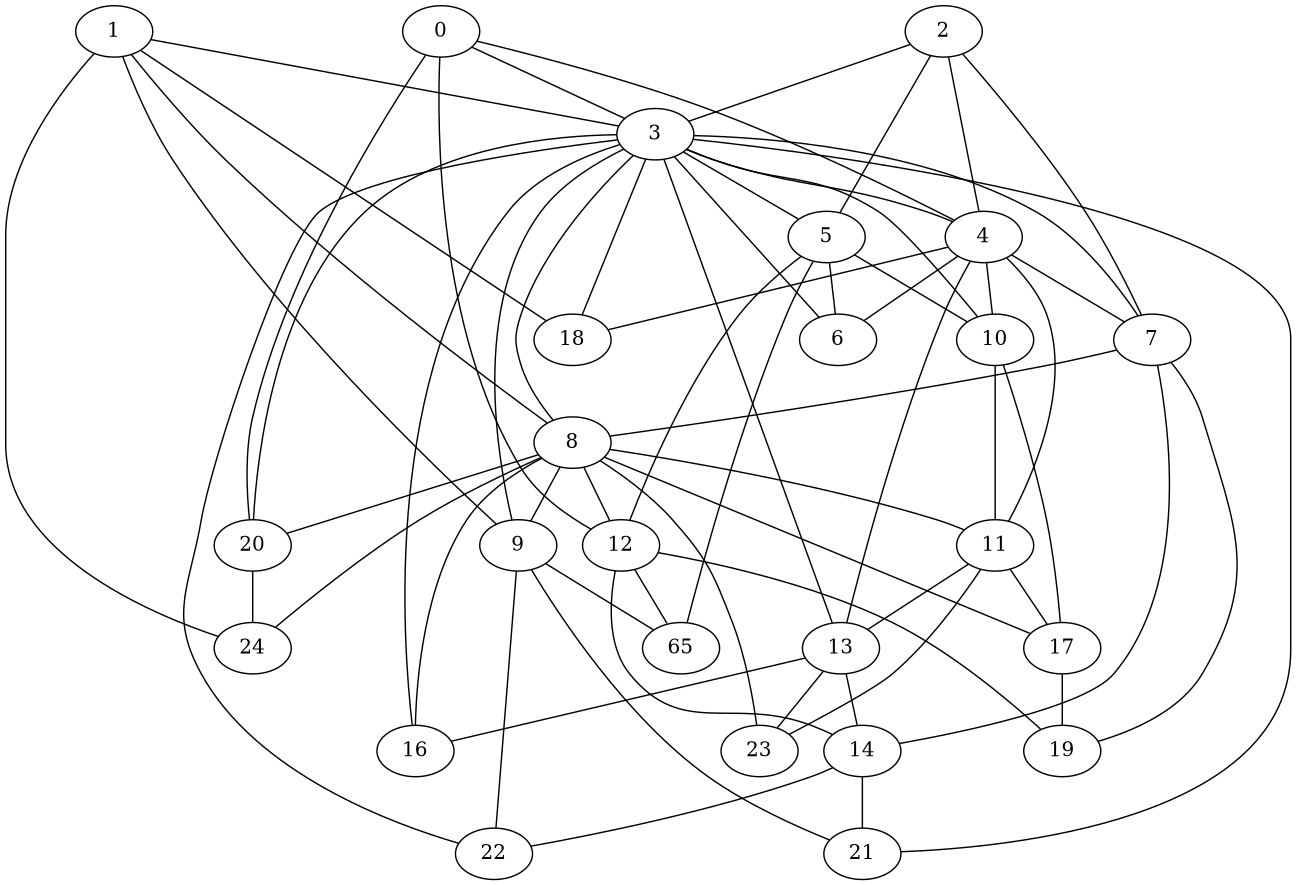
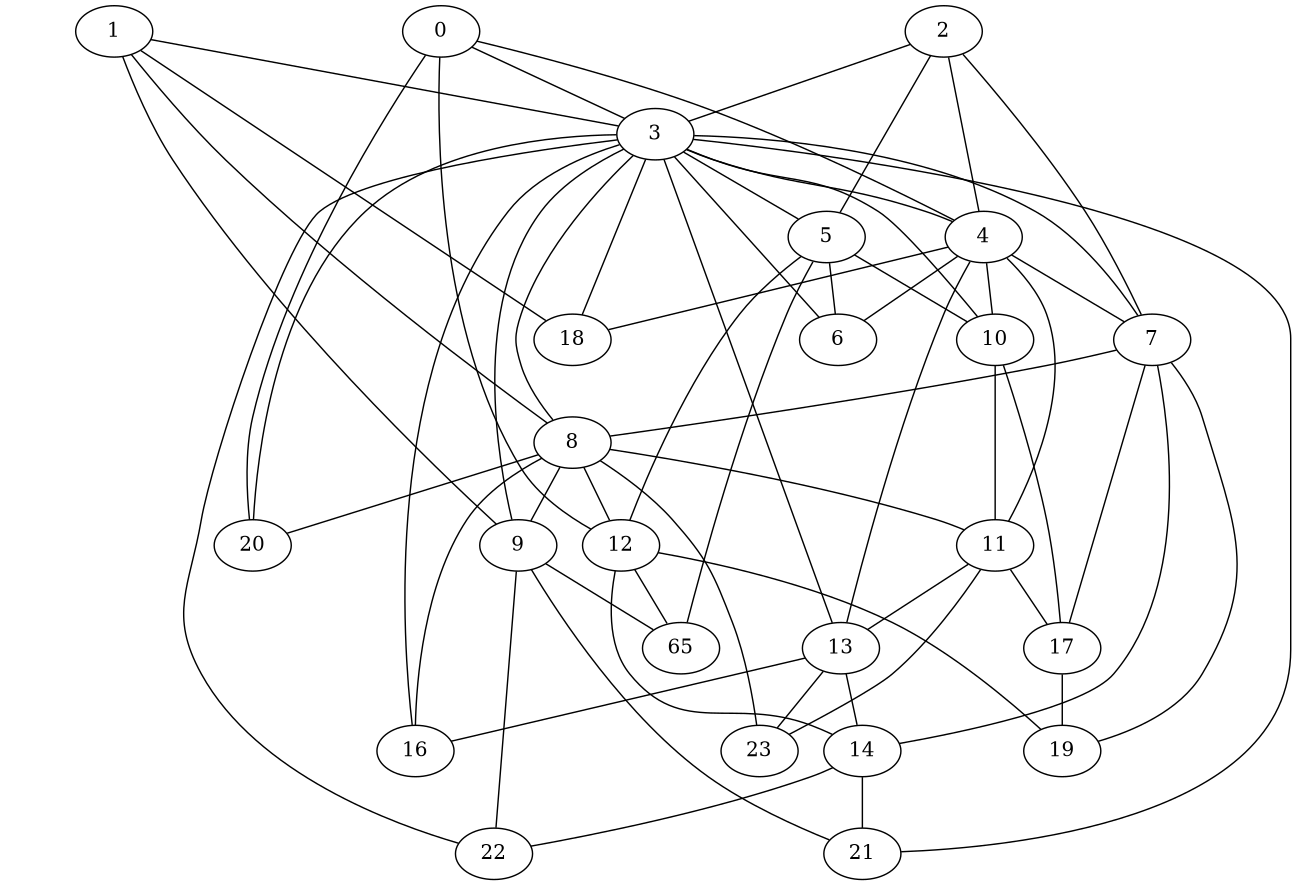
(817, 545) -> (1107, 494)
(253, 648) -> none
